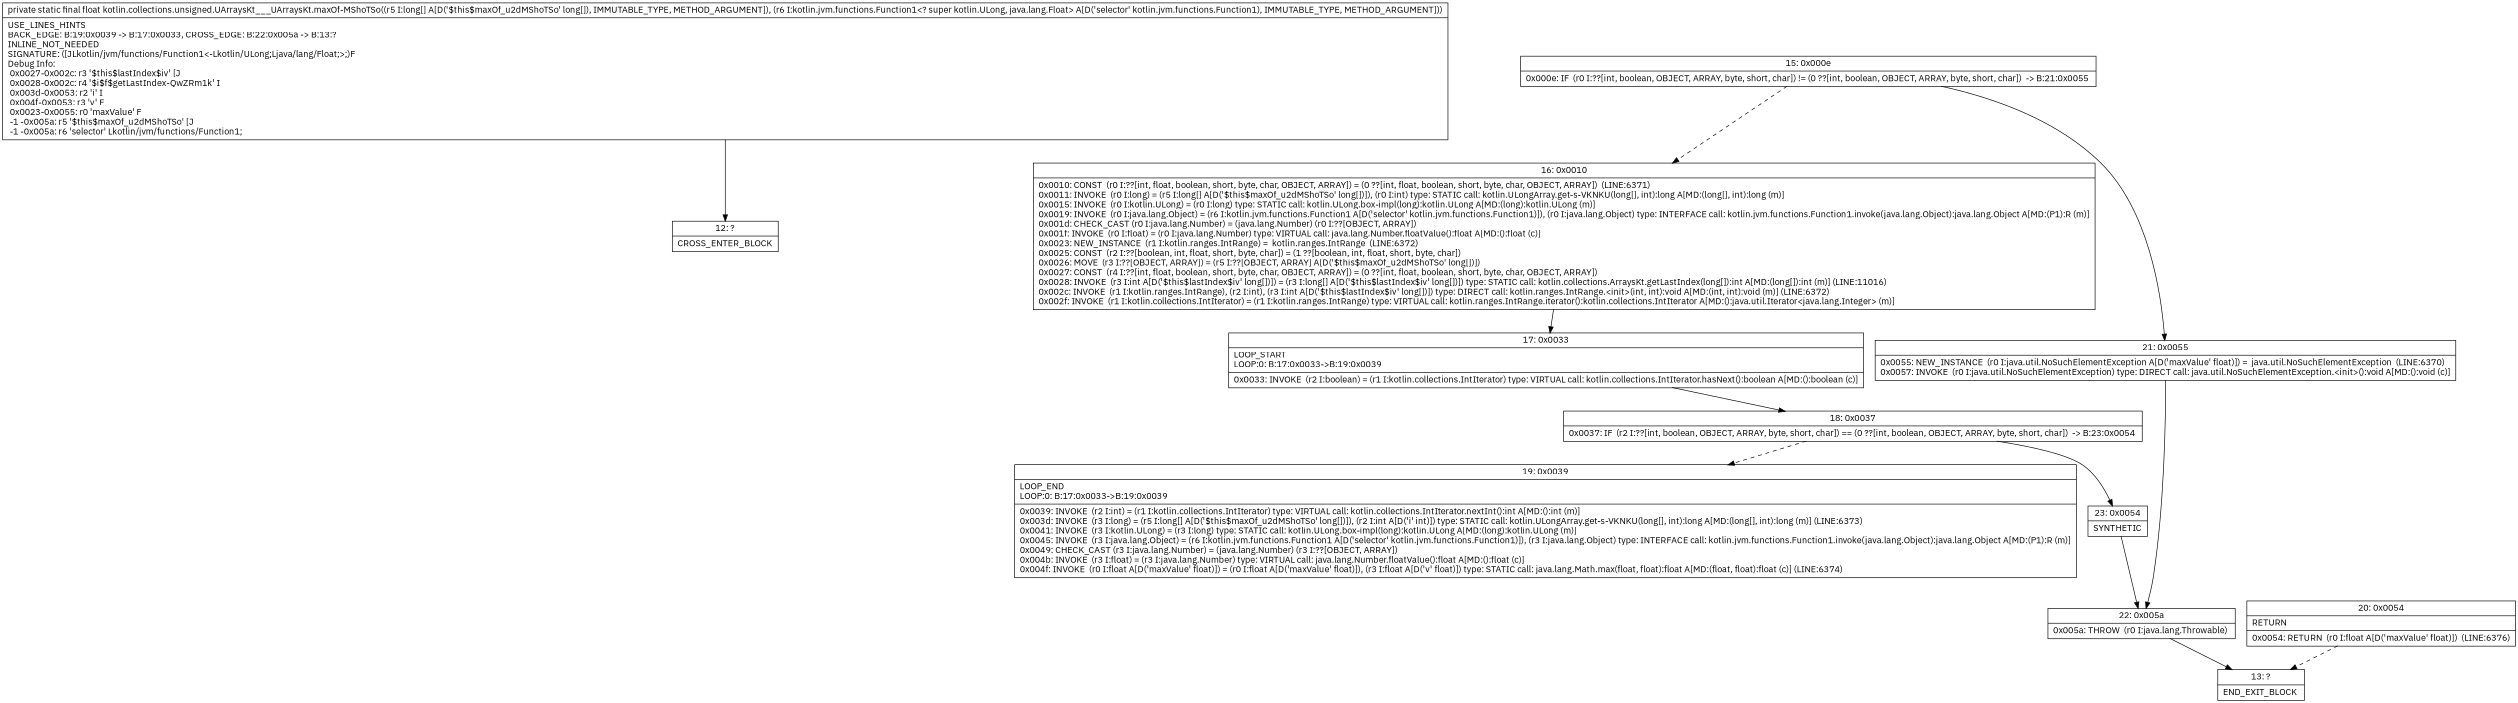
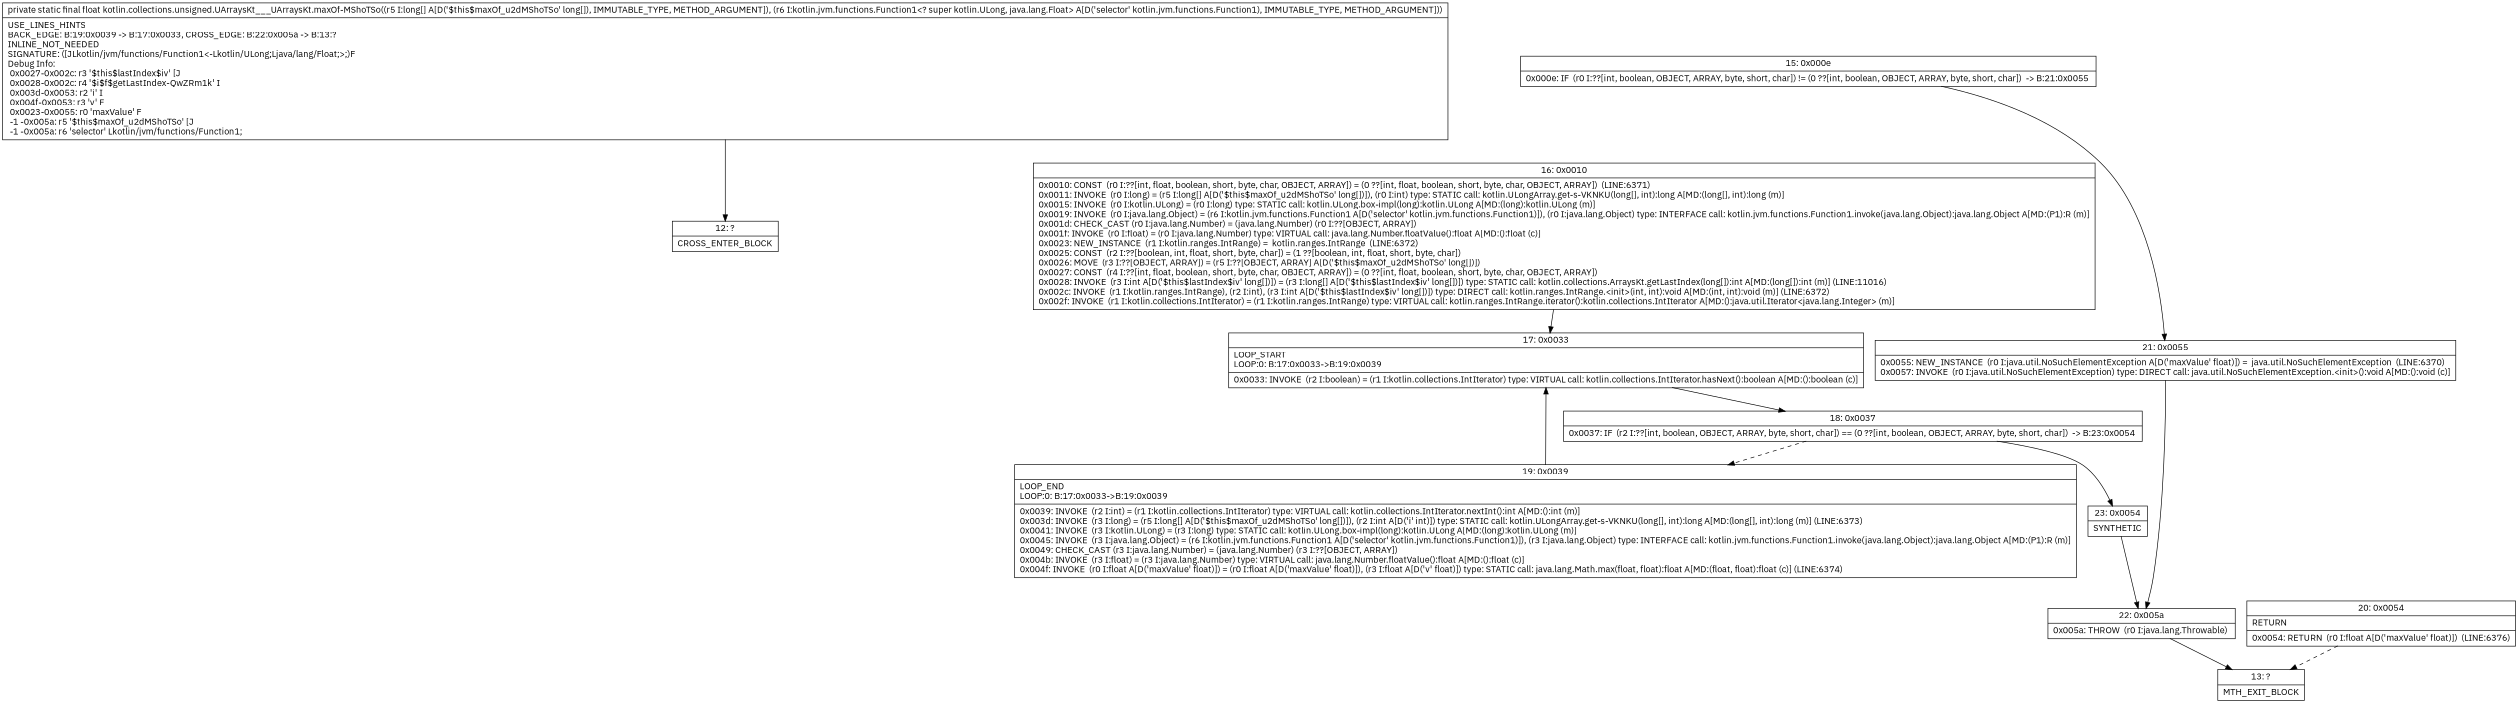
(1733, 123) -> none
none -> (1546, 430)
(2260, 692) -> (2261, 692)
